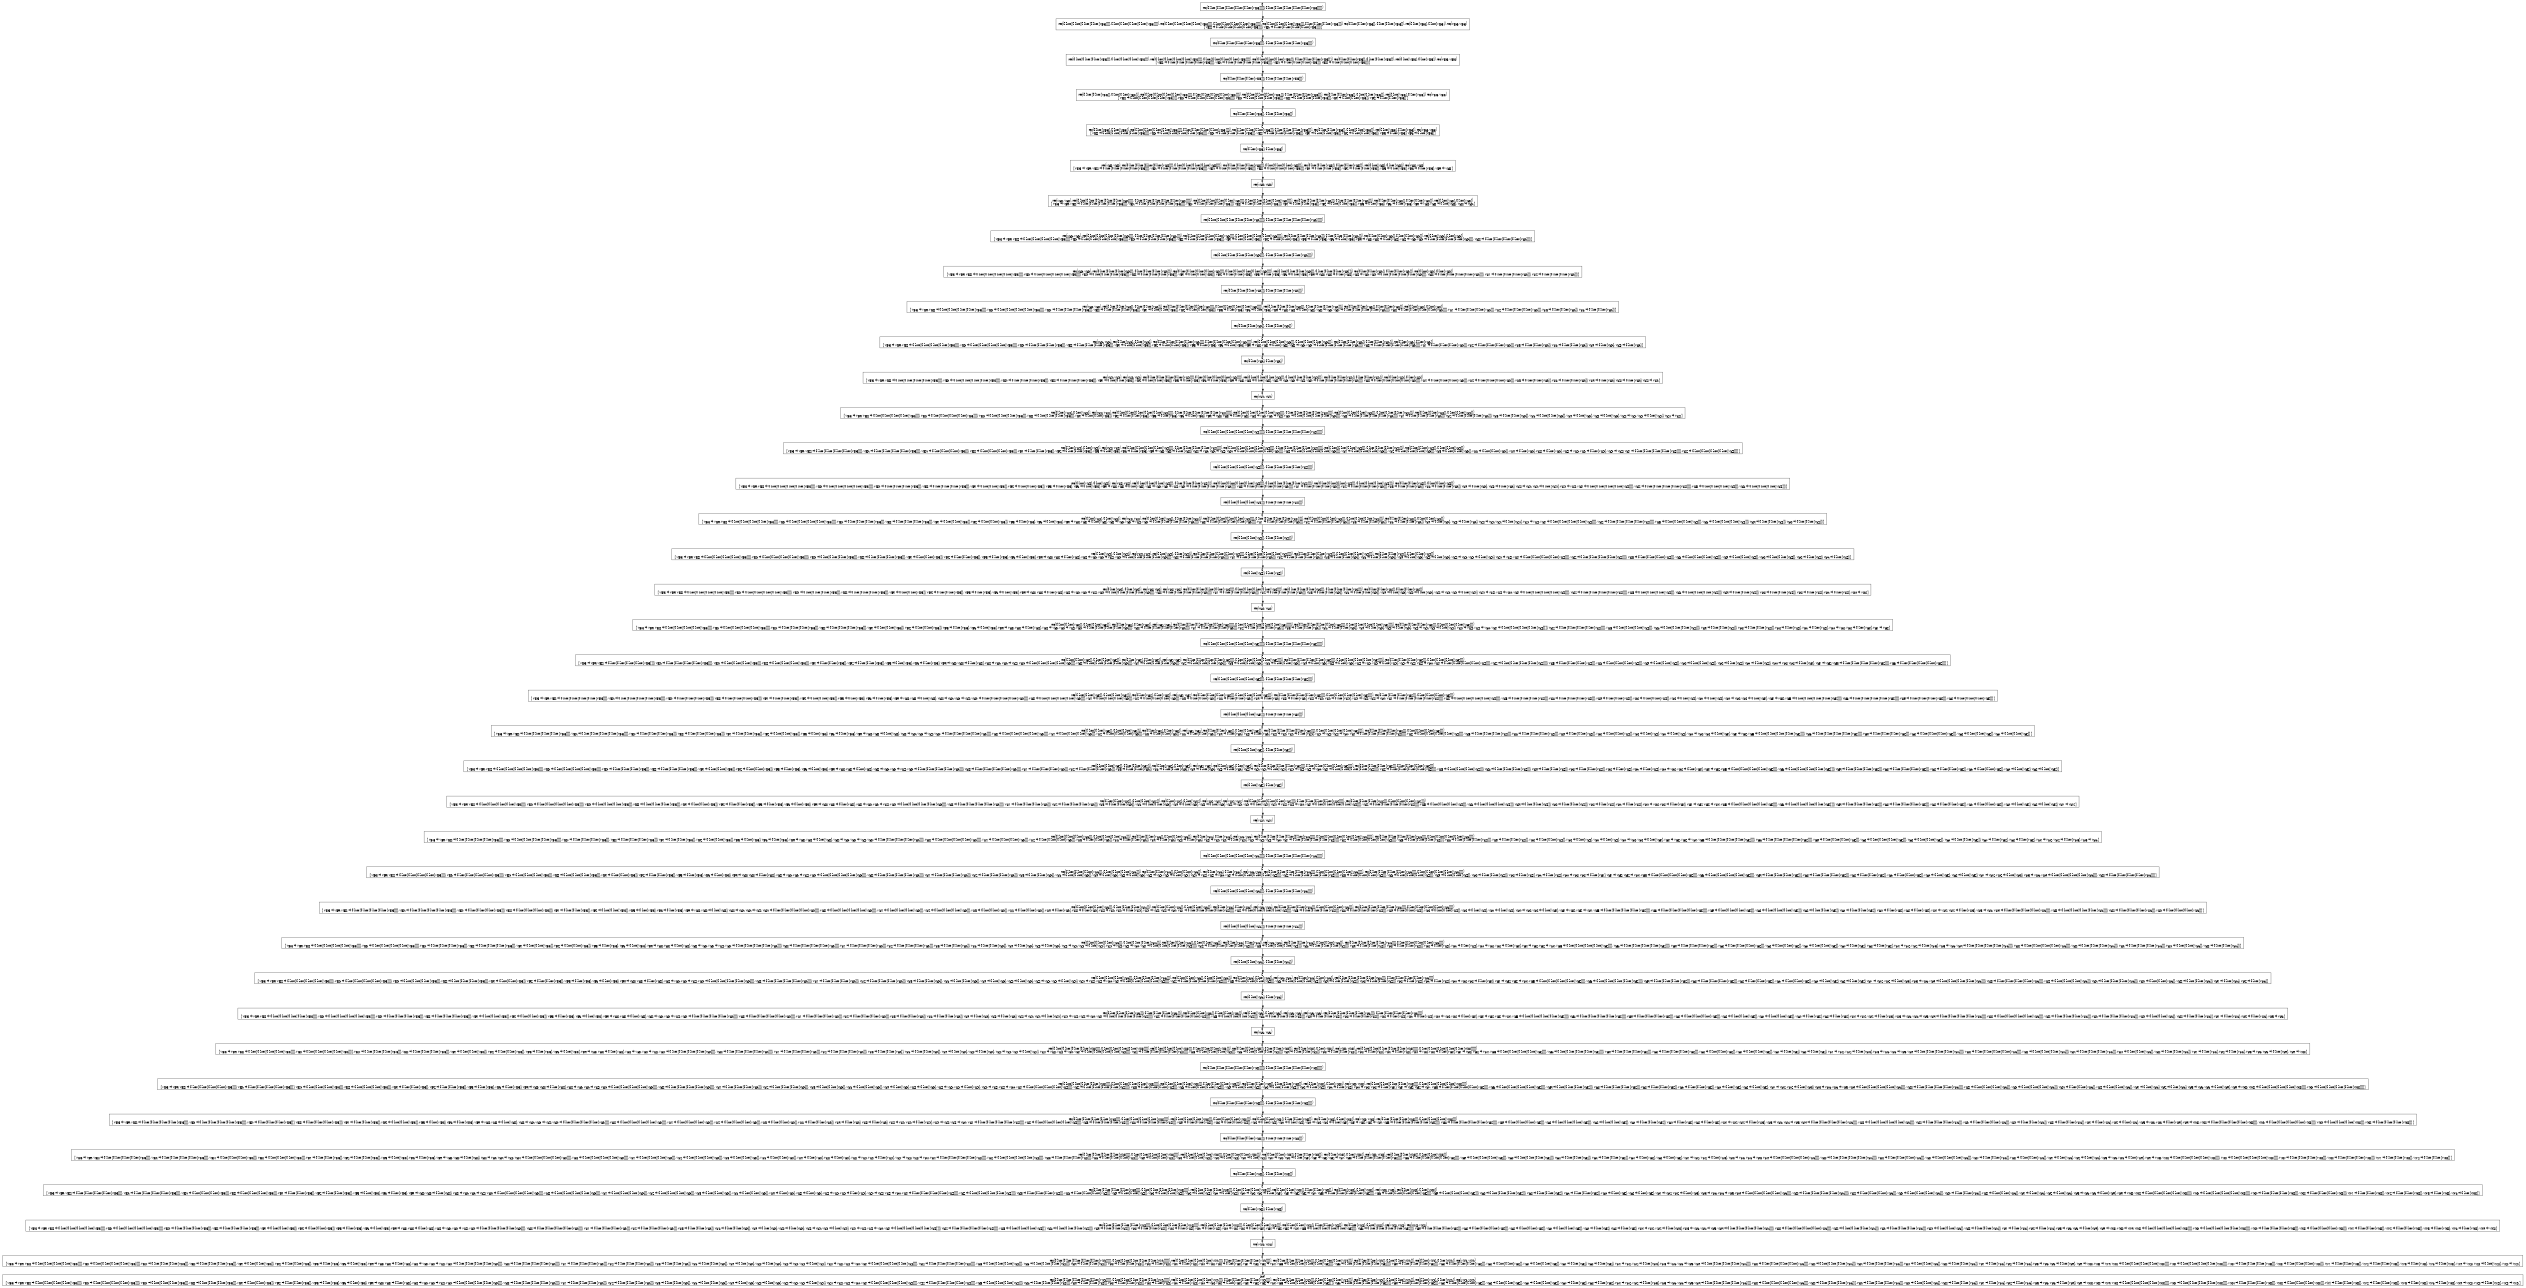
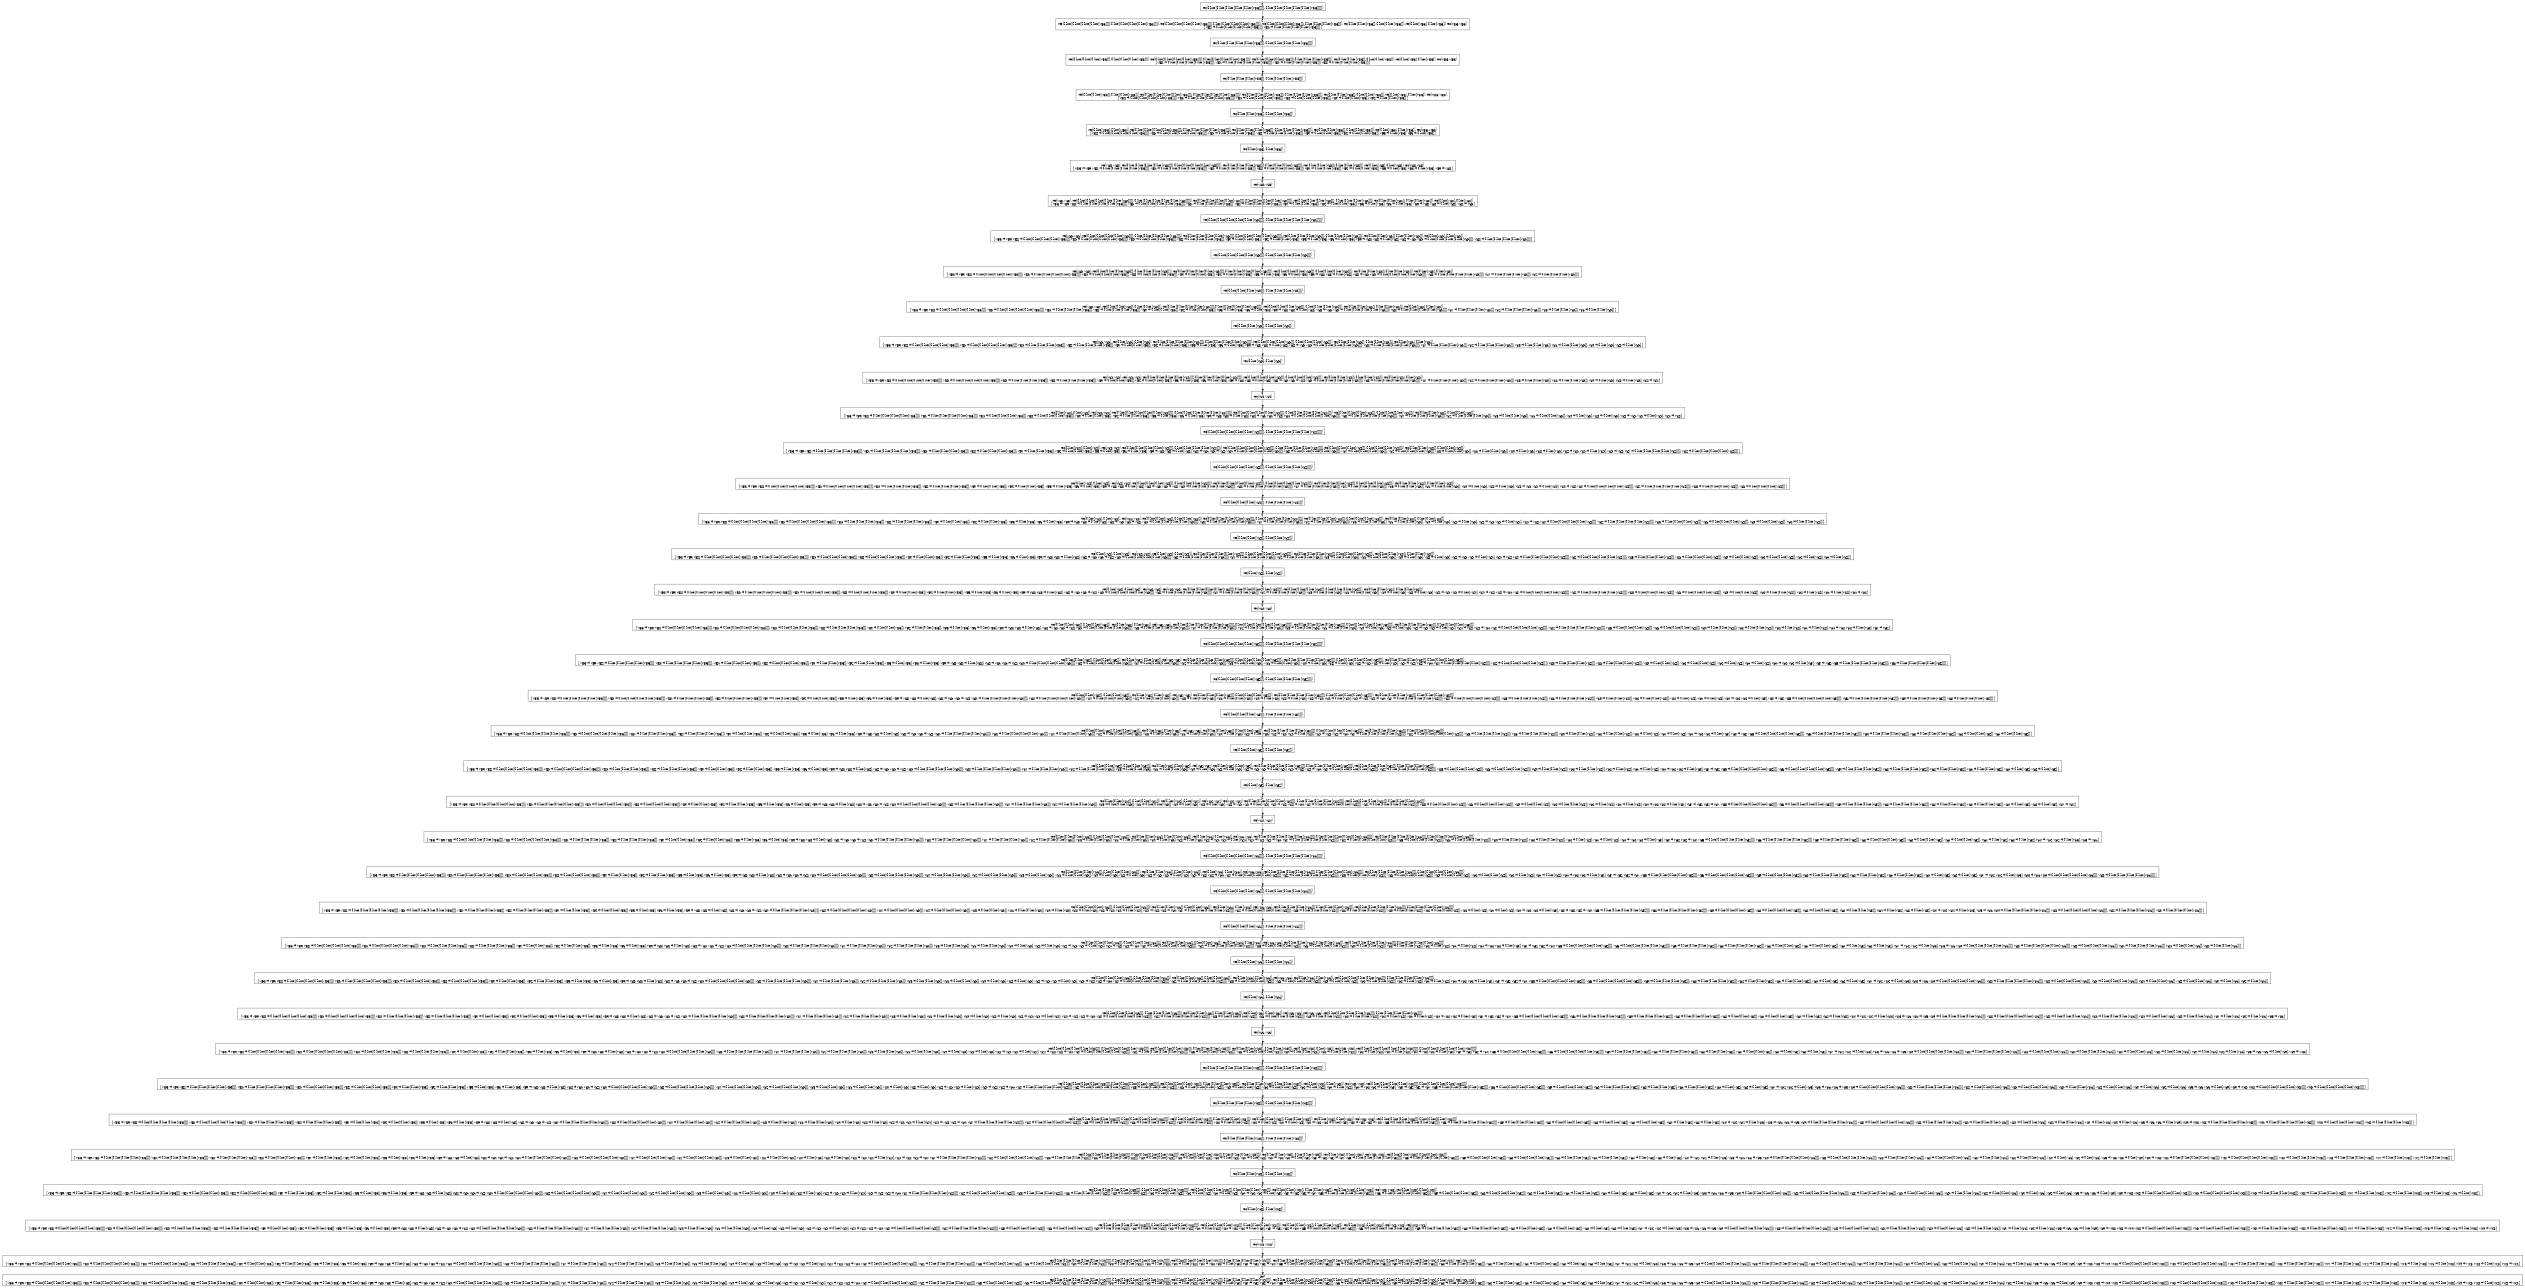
(922, 1283) -> (922, 1283)
